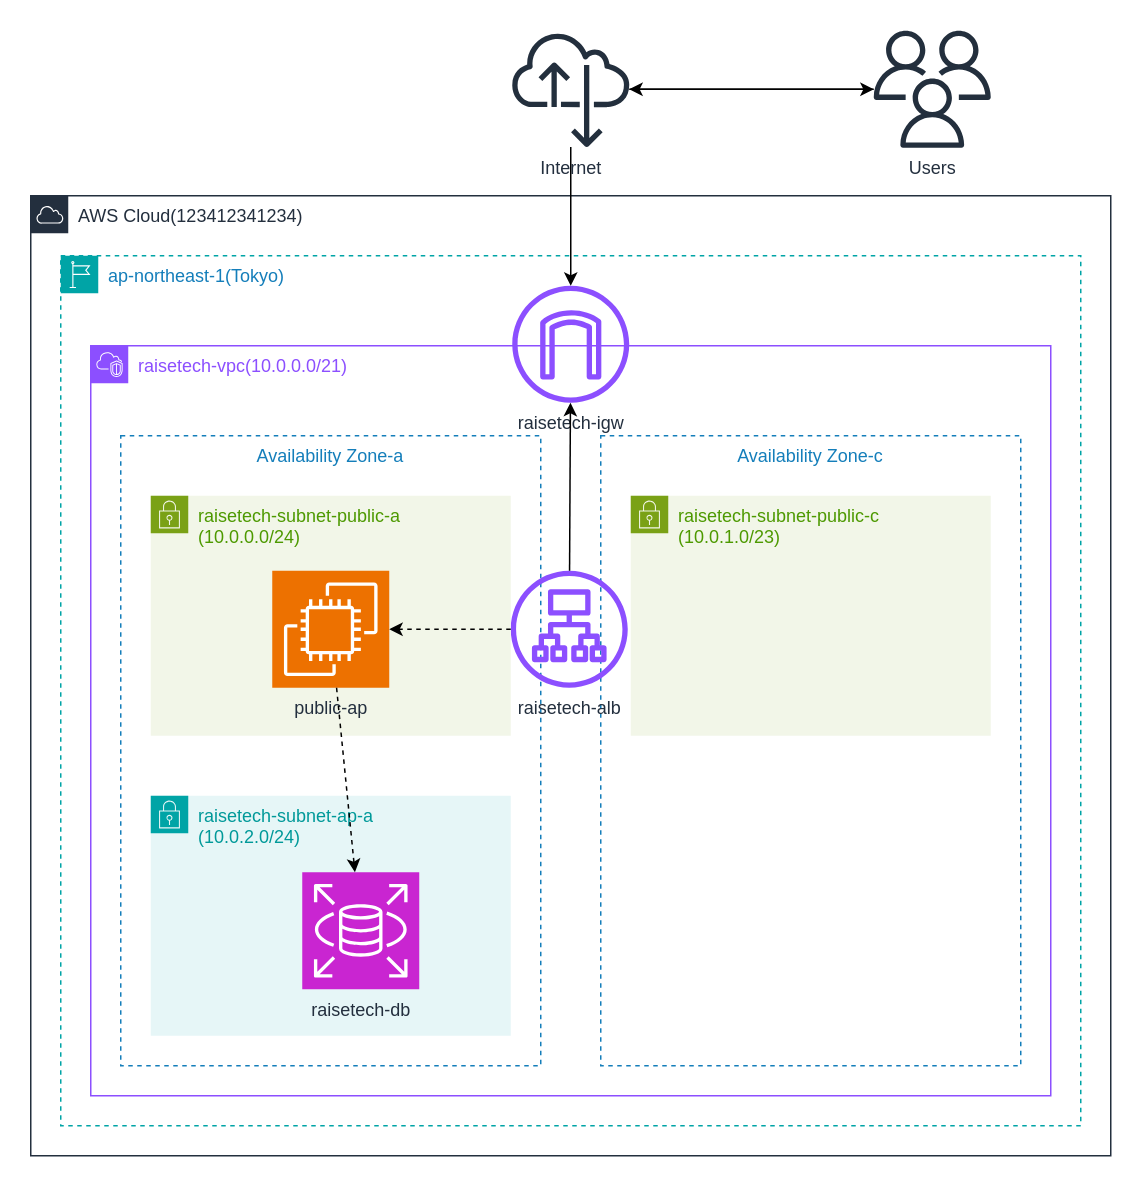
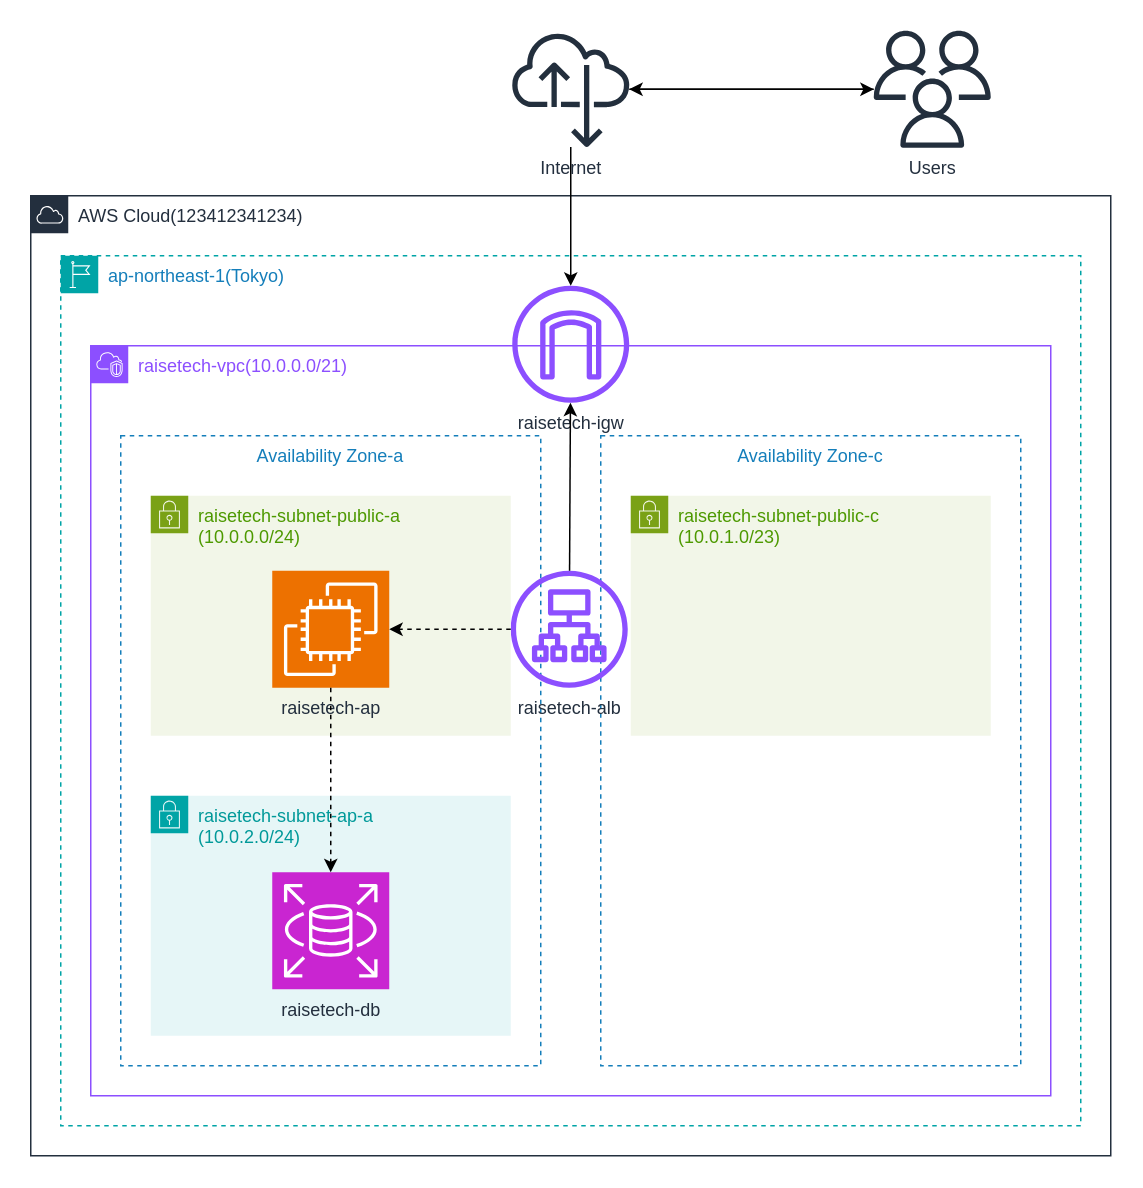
(332, 709) -> (332, 709)
(361, 931) -> (331, 931)
